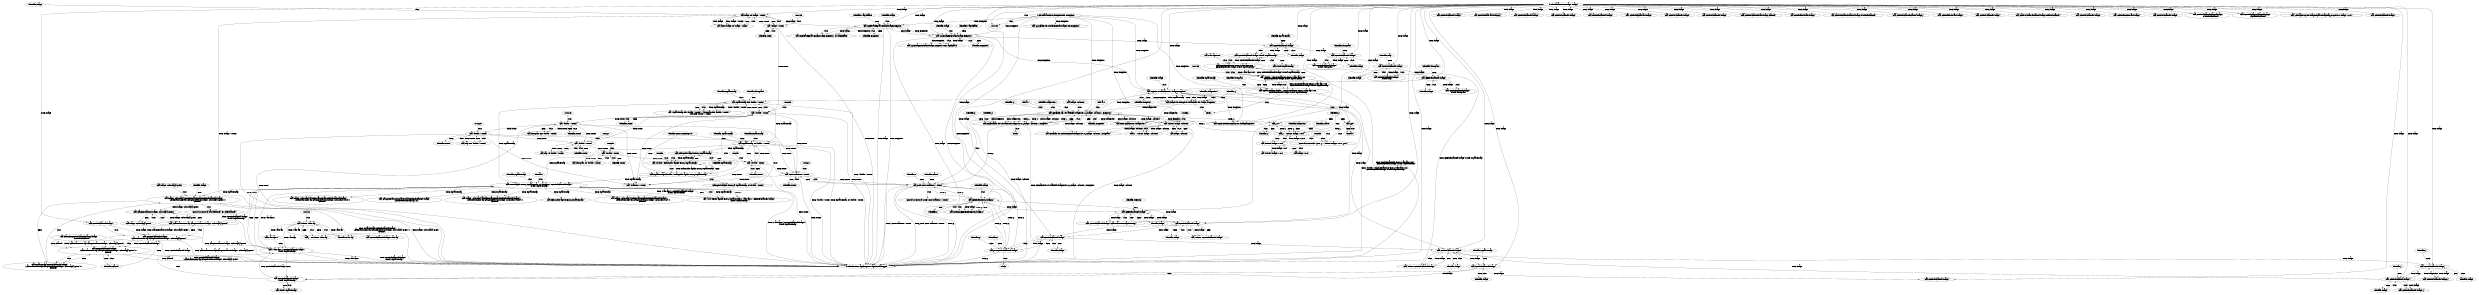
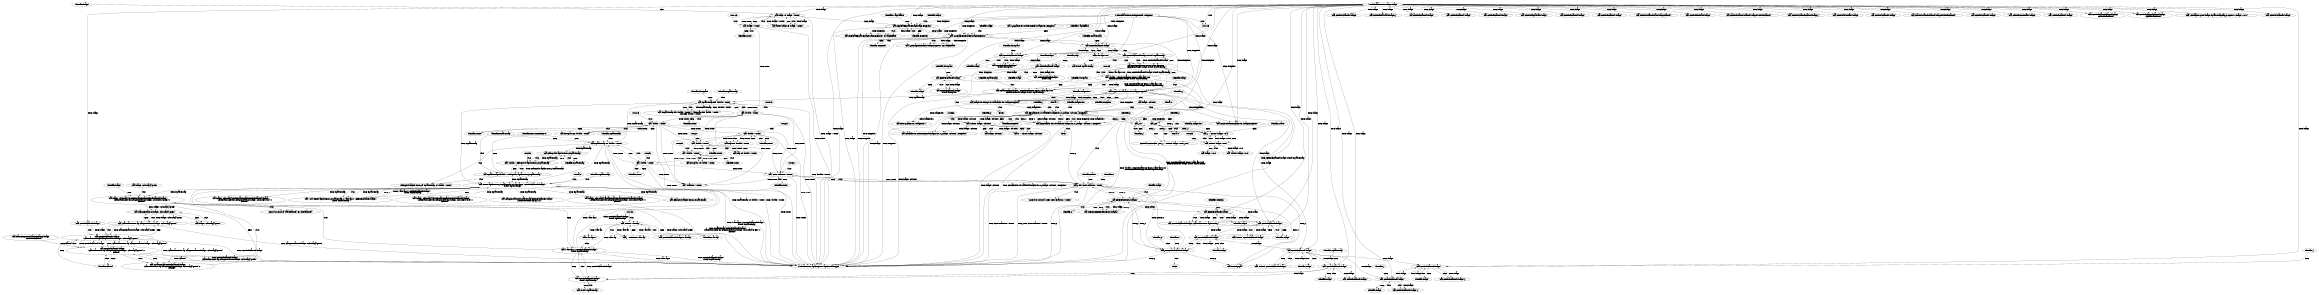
none -> (1235, 266)
